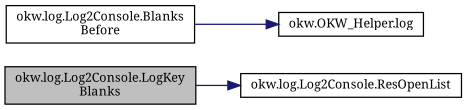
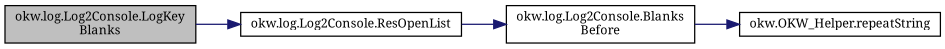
(351, 24) -> (840, 24)
none -> (478, 24)
